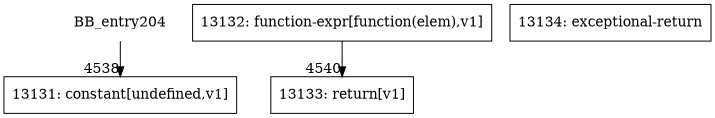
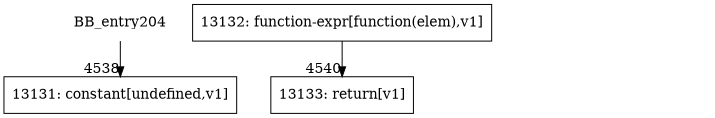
(611, 23) -> none
